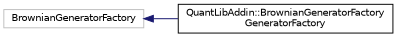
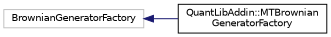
(286, 19) -> (253, 19)
